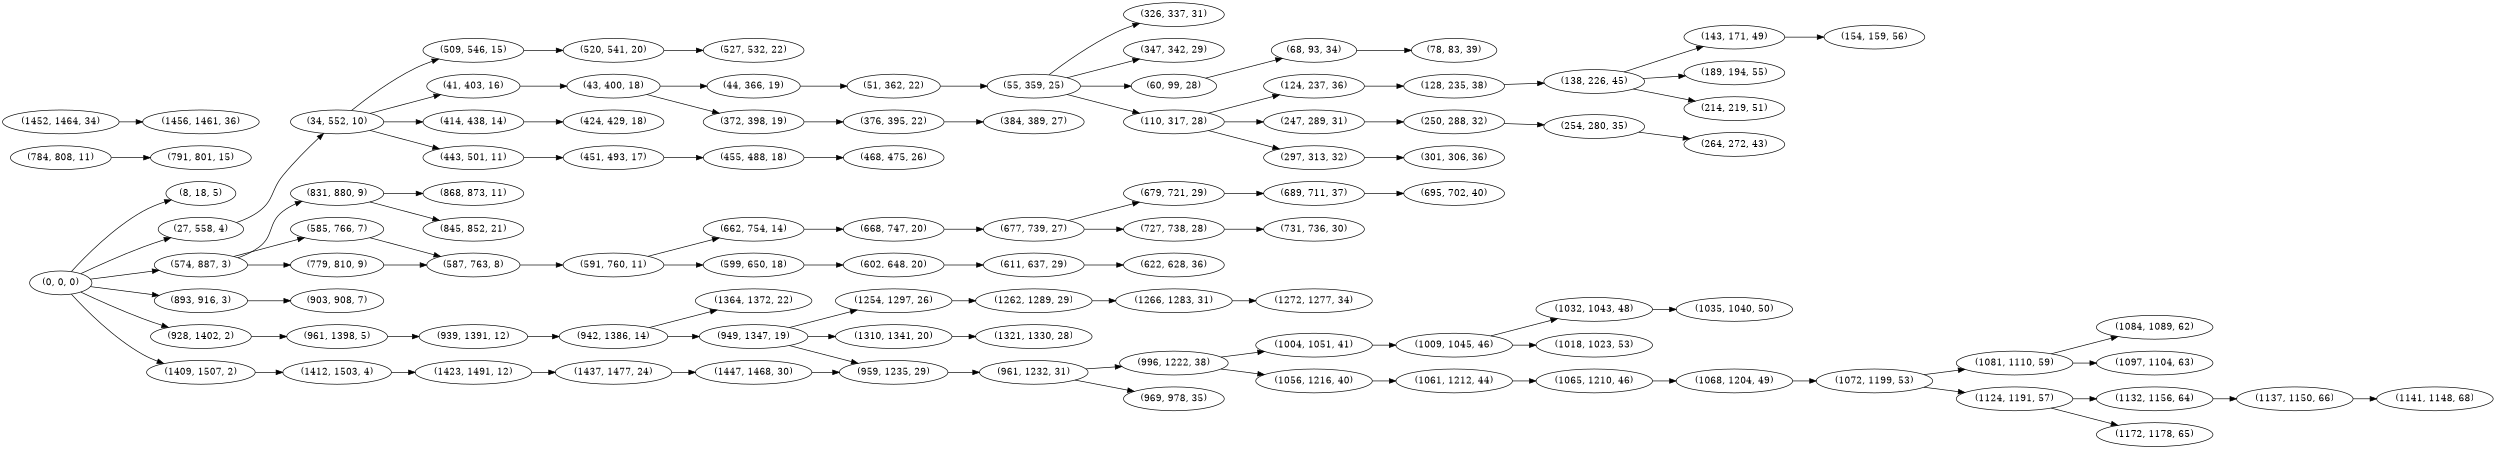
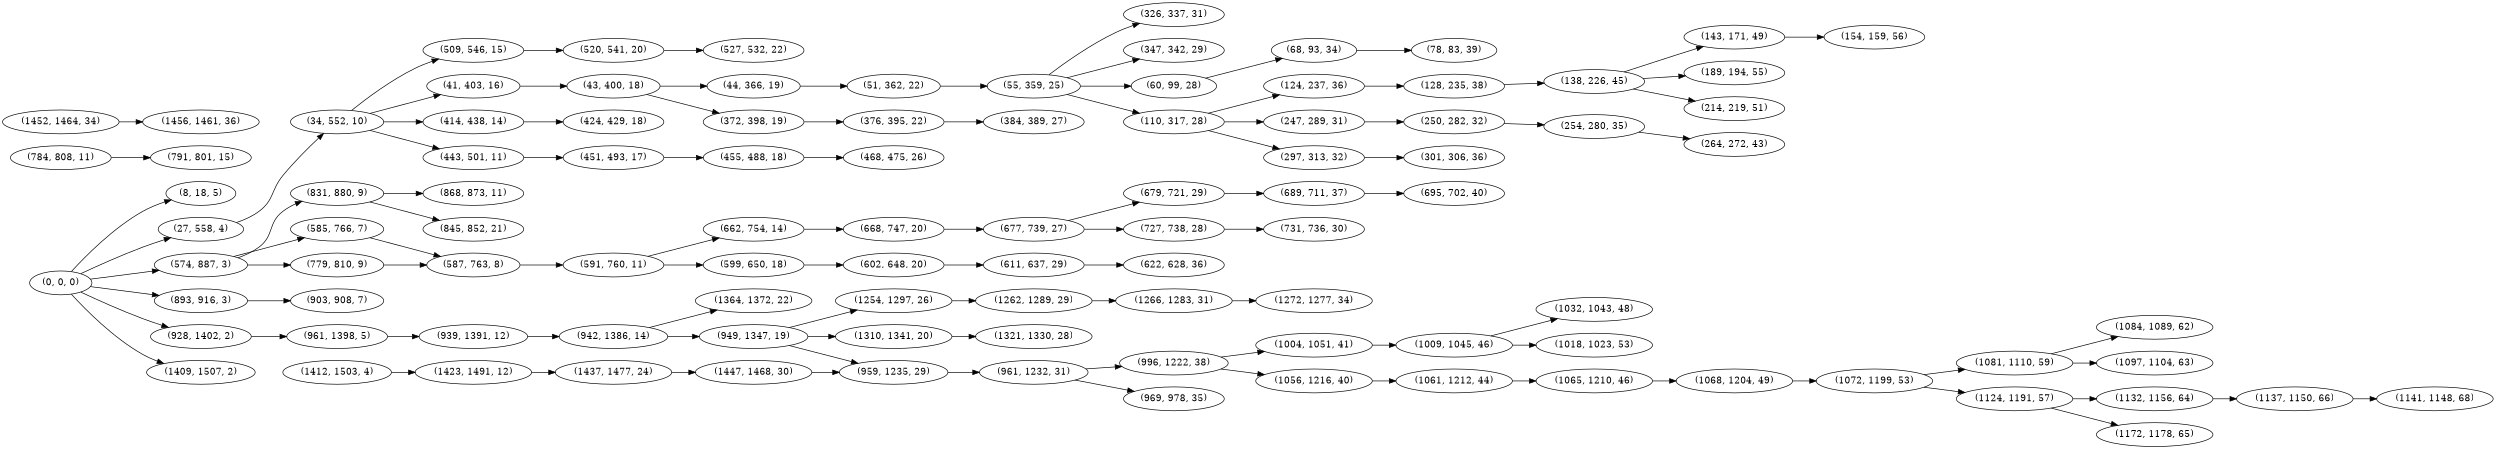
(1454, 122) -> (1454, 122)
(1734, 309) -> none
(266, 372) -> none
